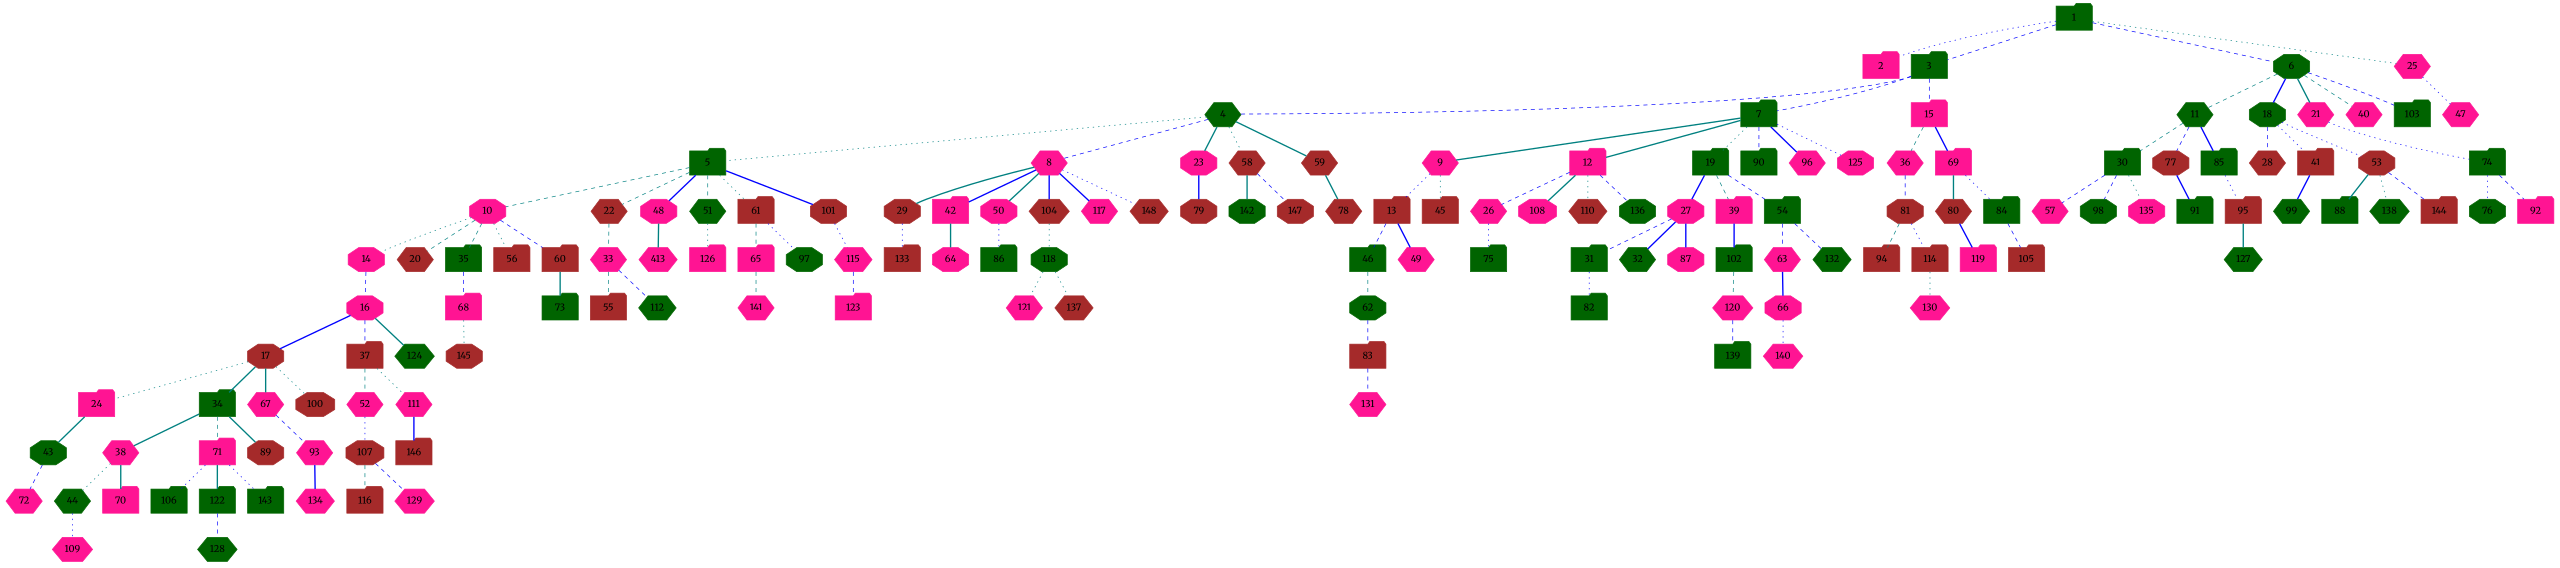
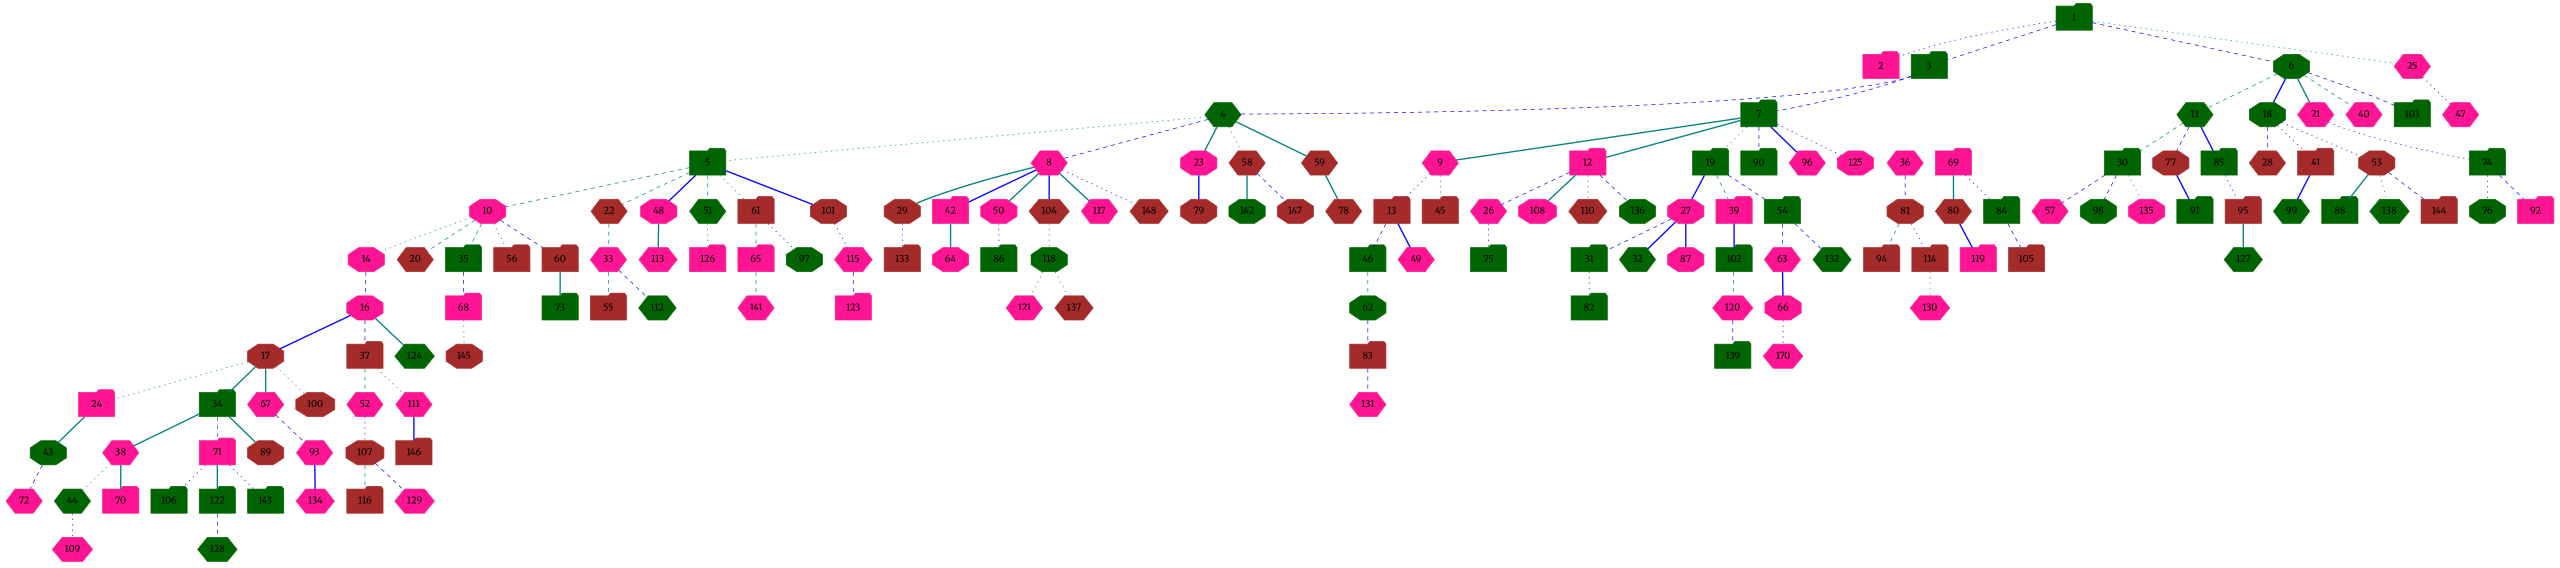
(1929, 115) -> none
(1074, 187) -> (1074, 187)
(658, 260) -> (658, 260)
(1783, 356) -> (1783, 356)
